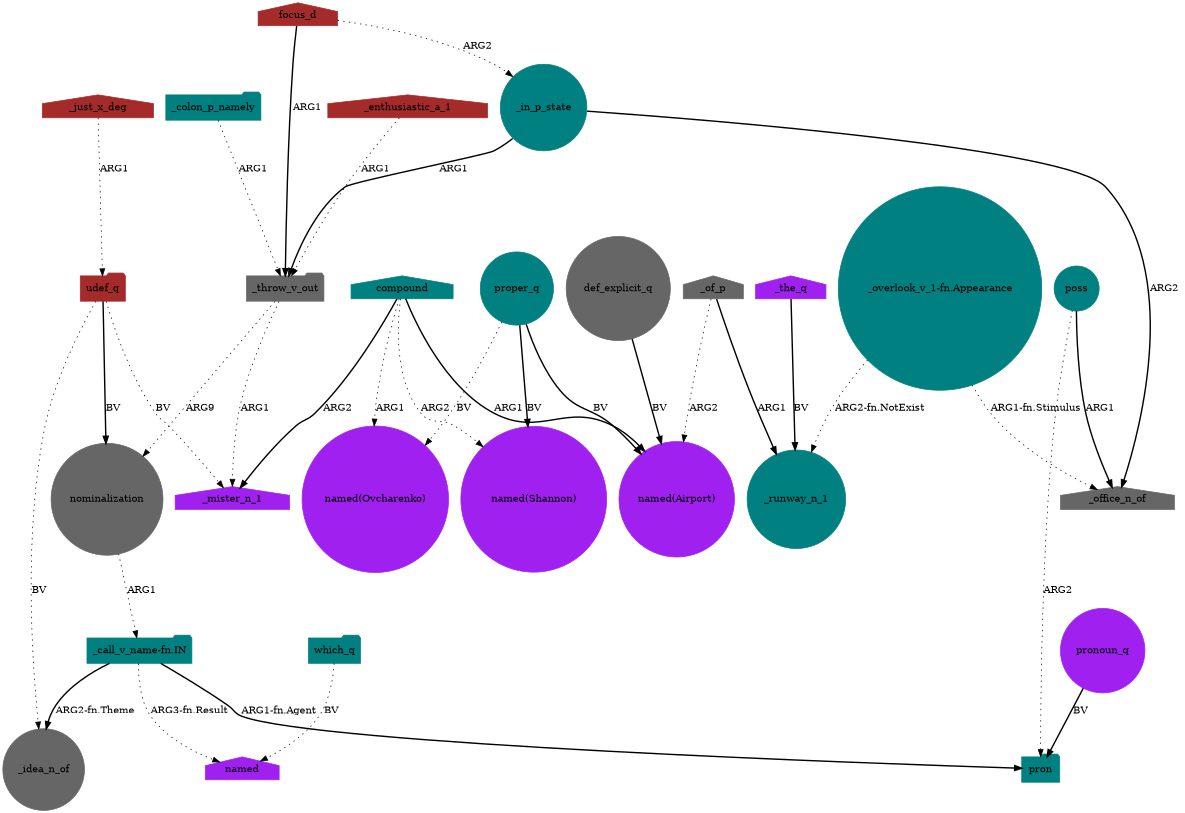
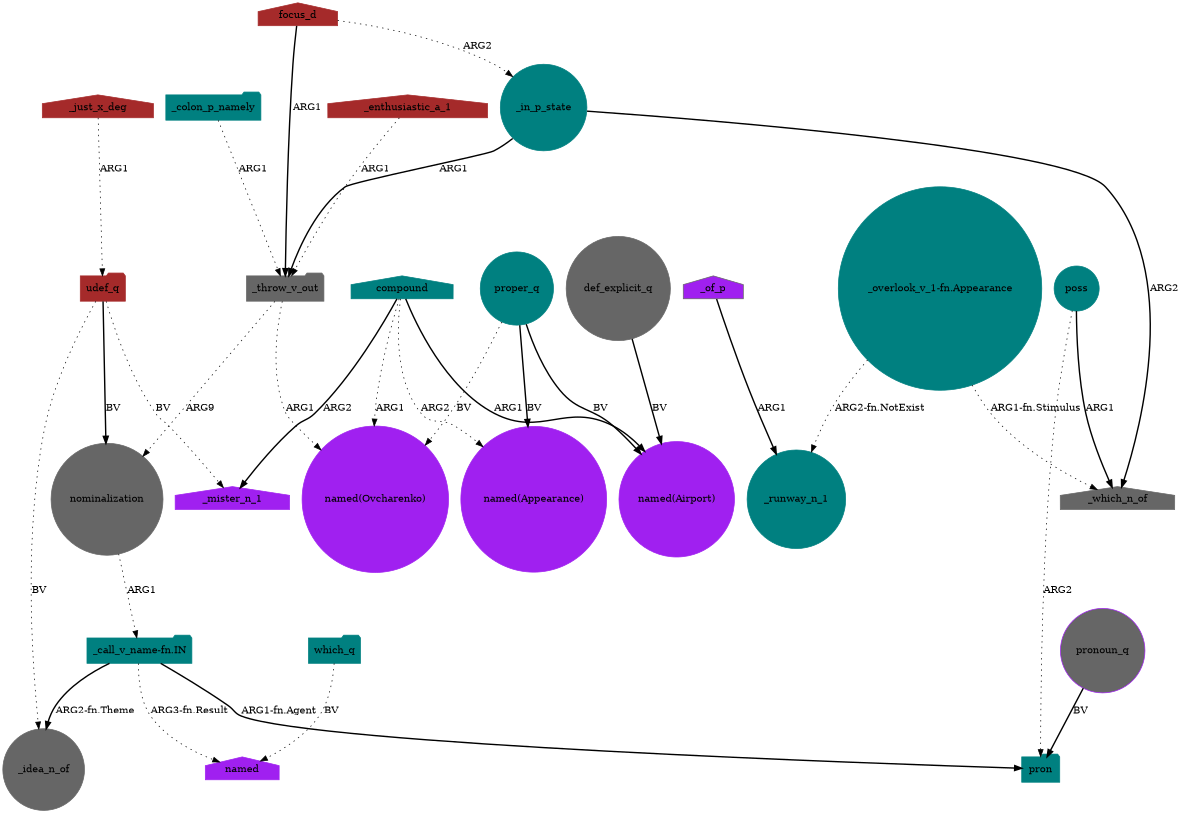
(713, 289) -> (713, 289)
(791, 289) -> none
(696, 367) -> none
(245, 388) -> (277, 380)
(534, 499) -> (534, 499)
(1118, 499) -> (1118, 499)
(1103, 651) -> (1103, 651)
